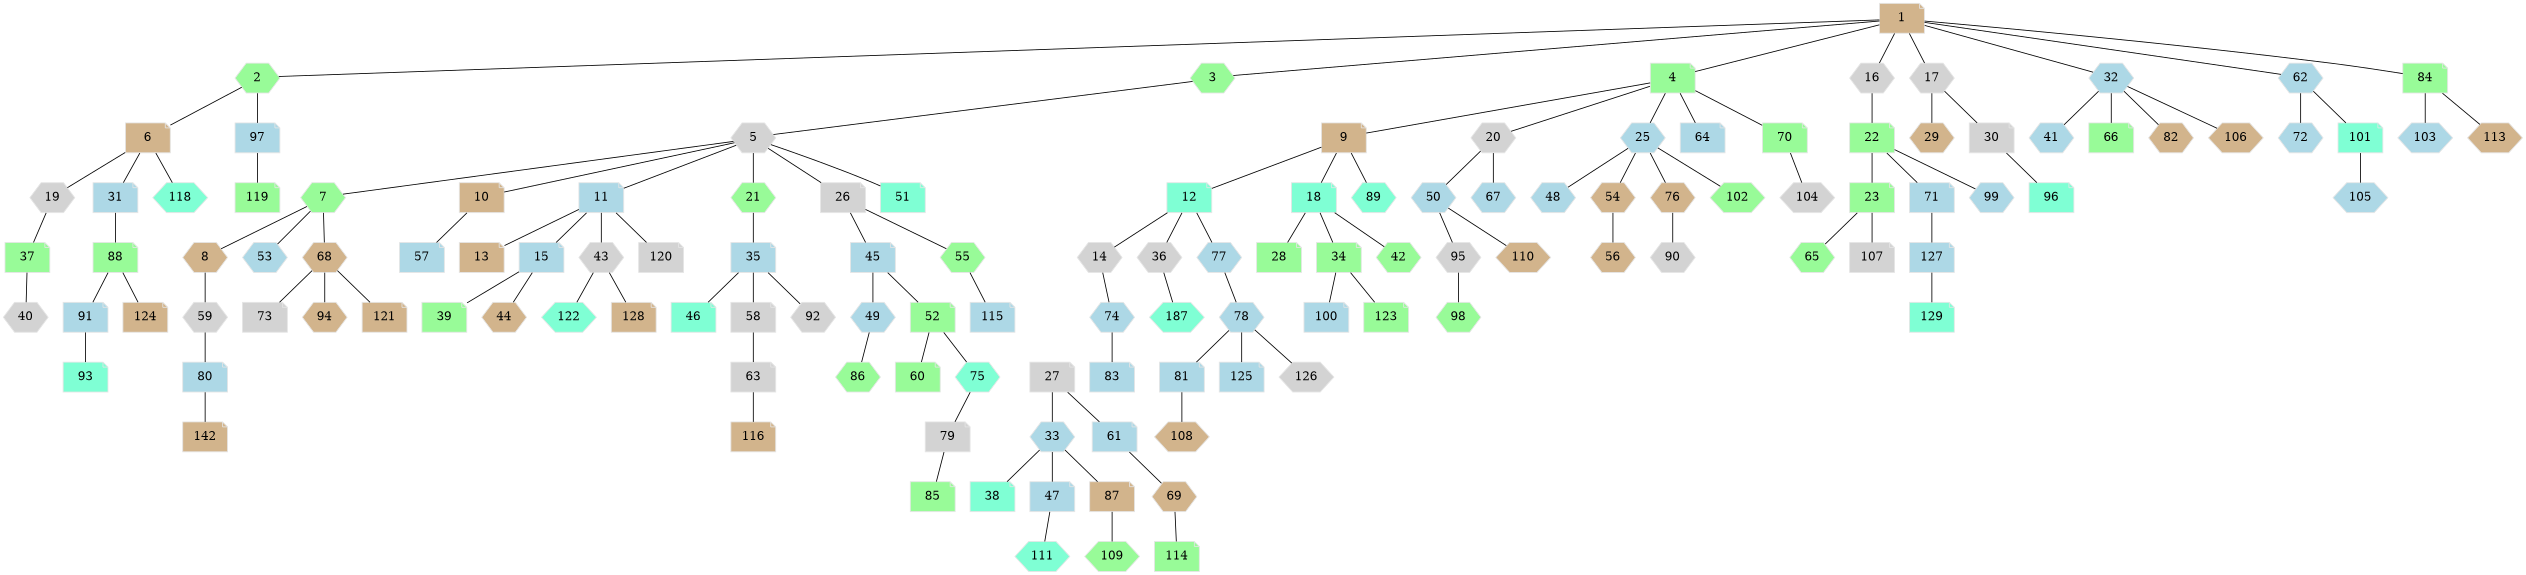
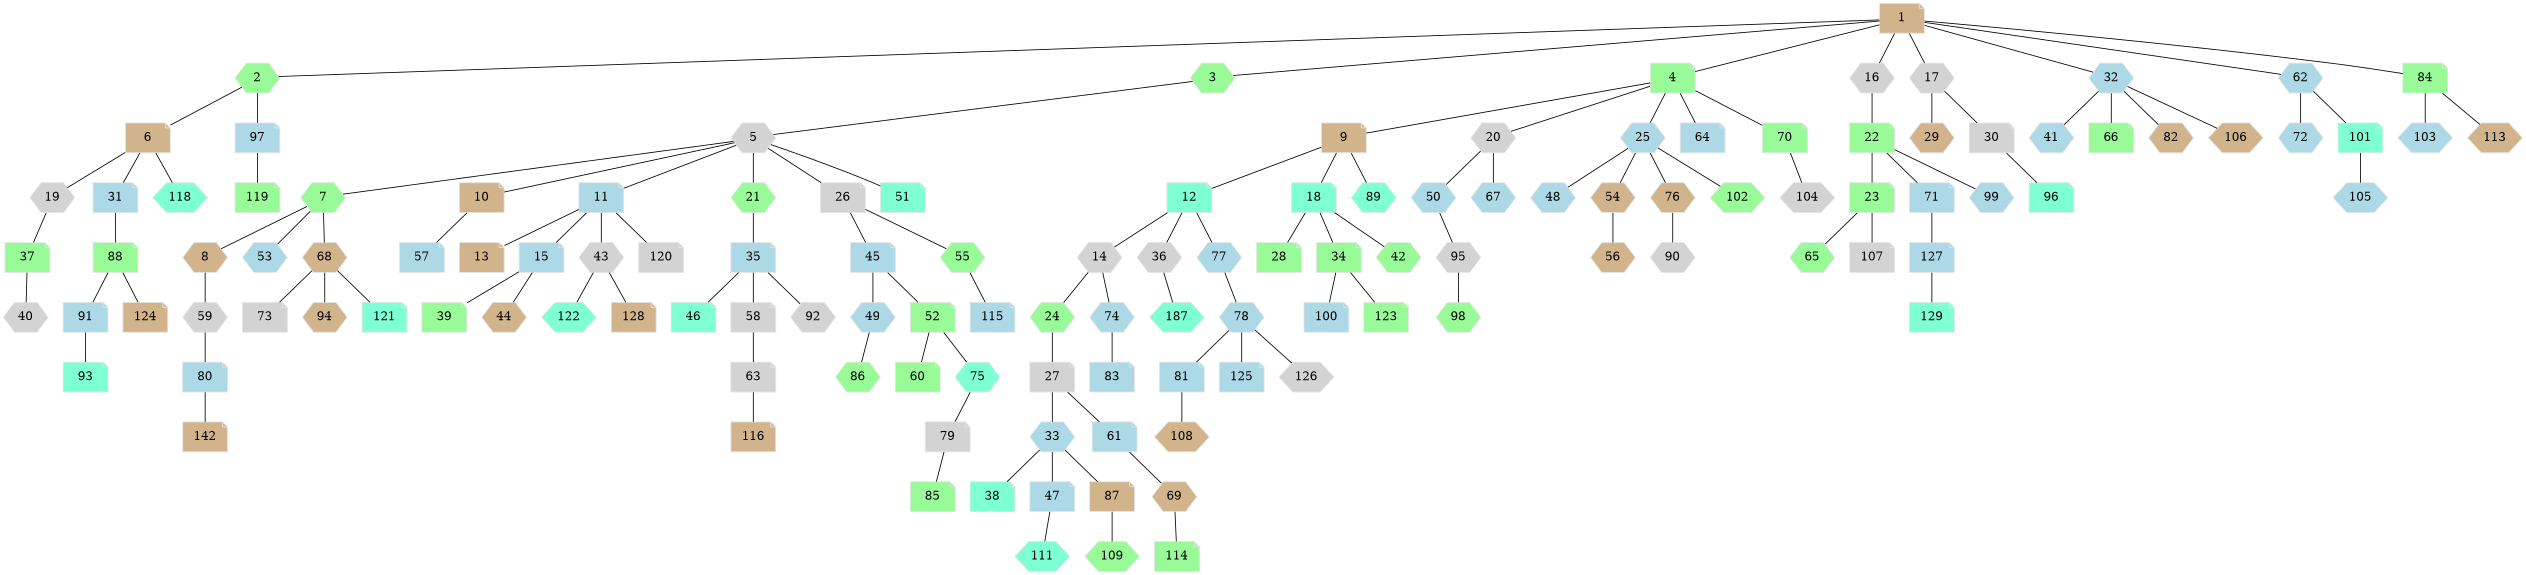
(1523, 257) -> none
(385, 317) -> (385, 317)
none -> (1052, 317)
